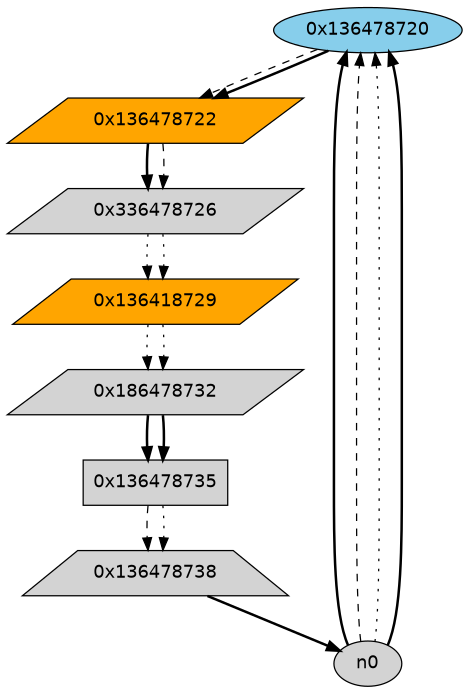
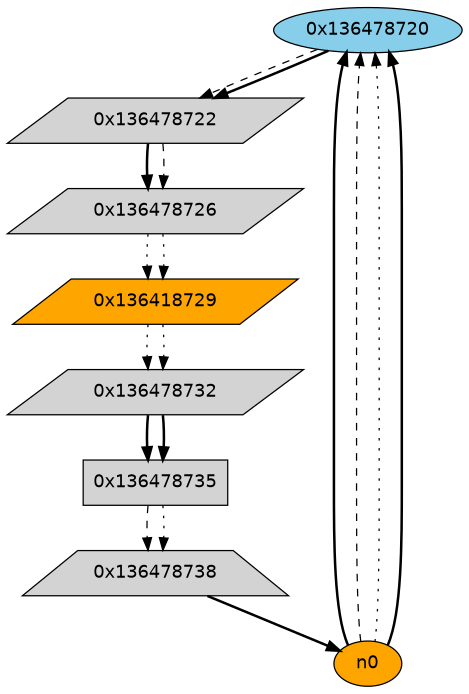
(155, 121) -> (155, 121)
(155, 211) -> (155, 211)
(155, 392) -> (155, 392)
(368, 664) -> (368, 664)
